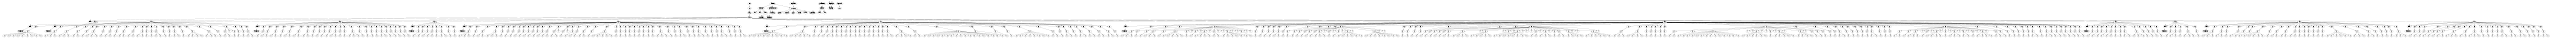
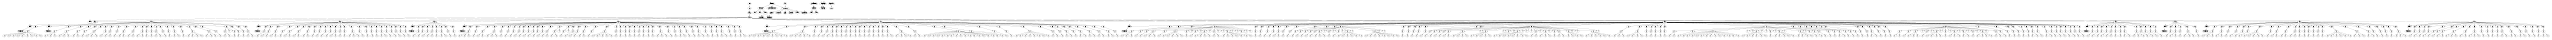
(793, 4) -> (785, 4)
(773, 13) -> none
